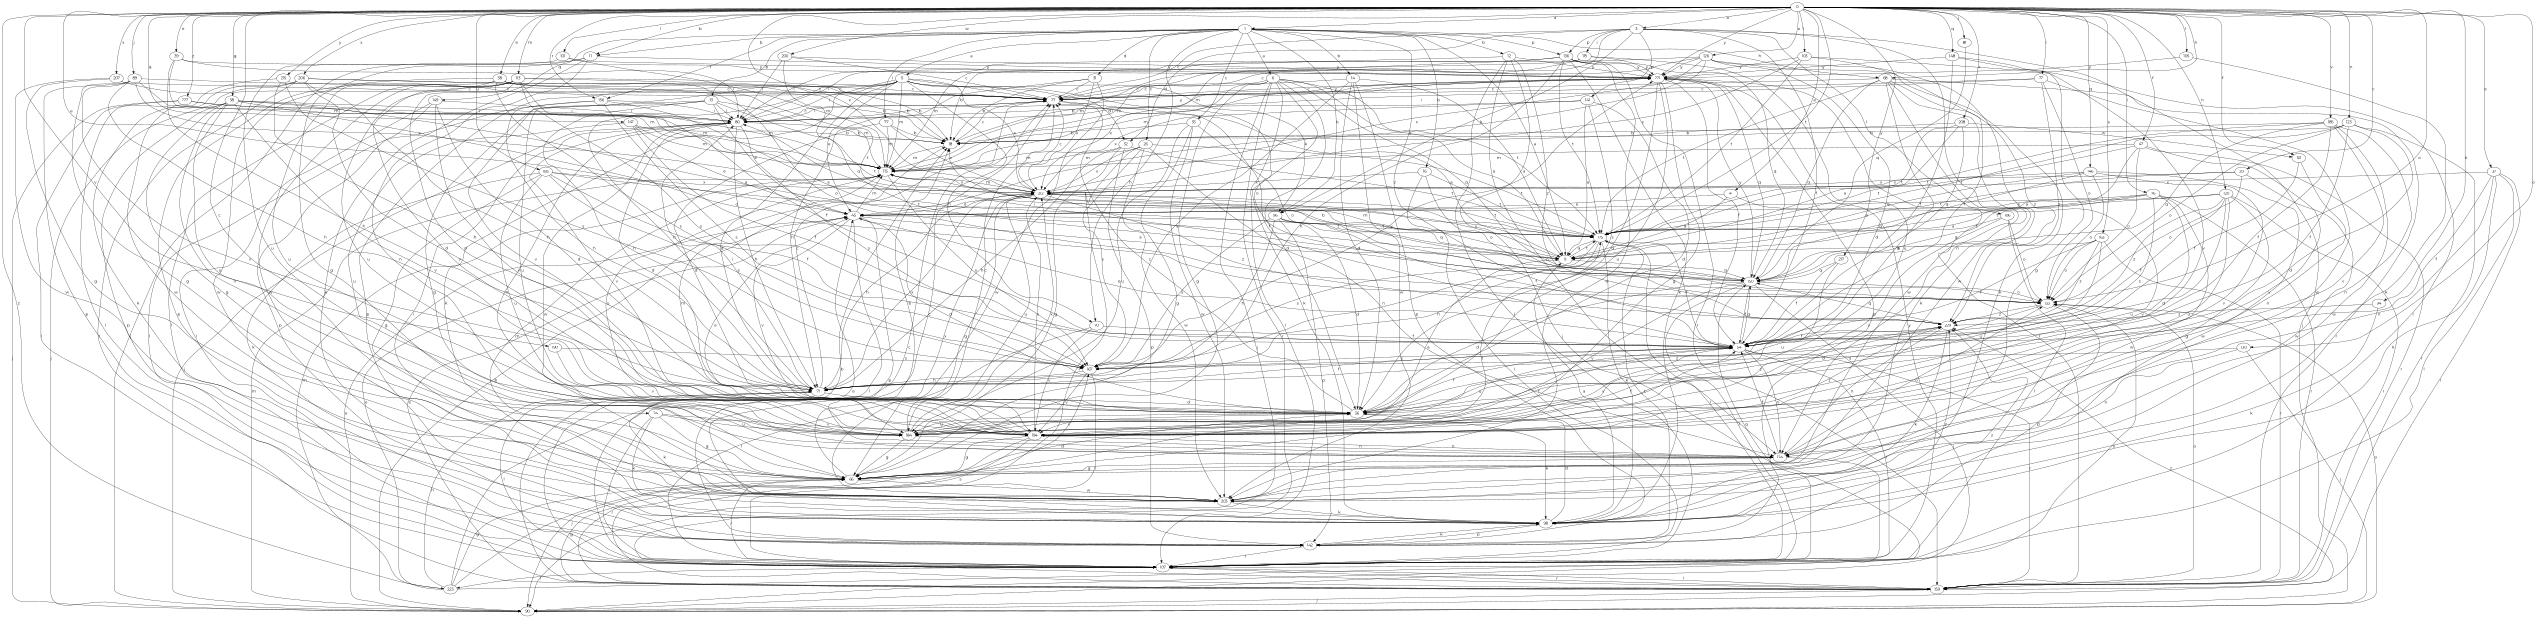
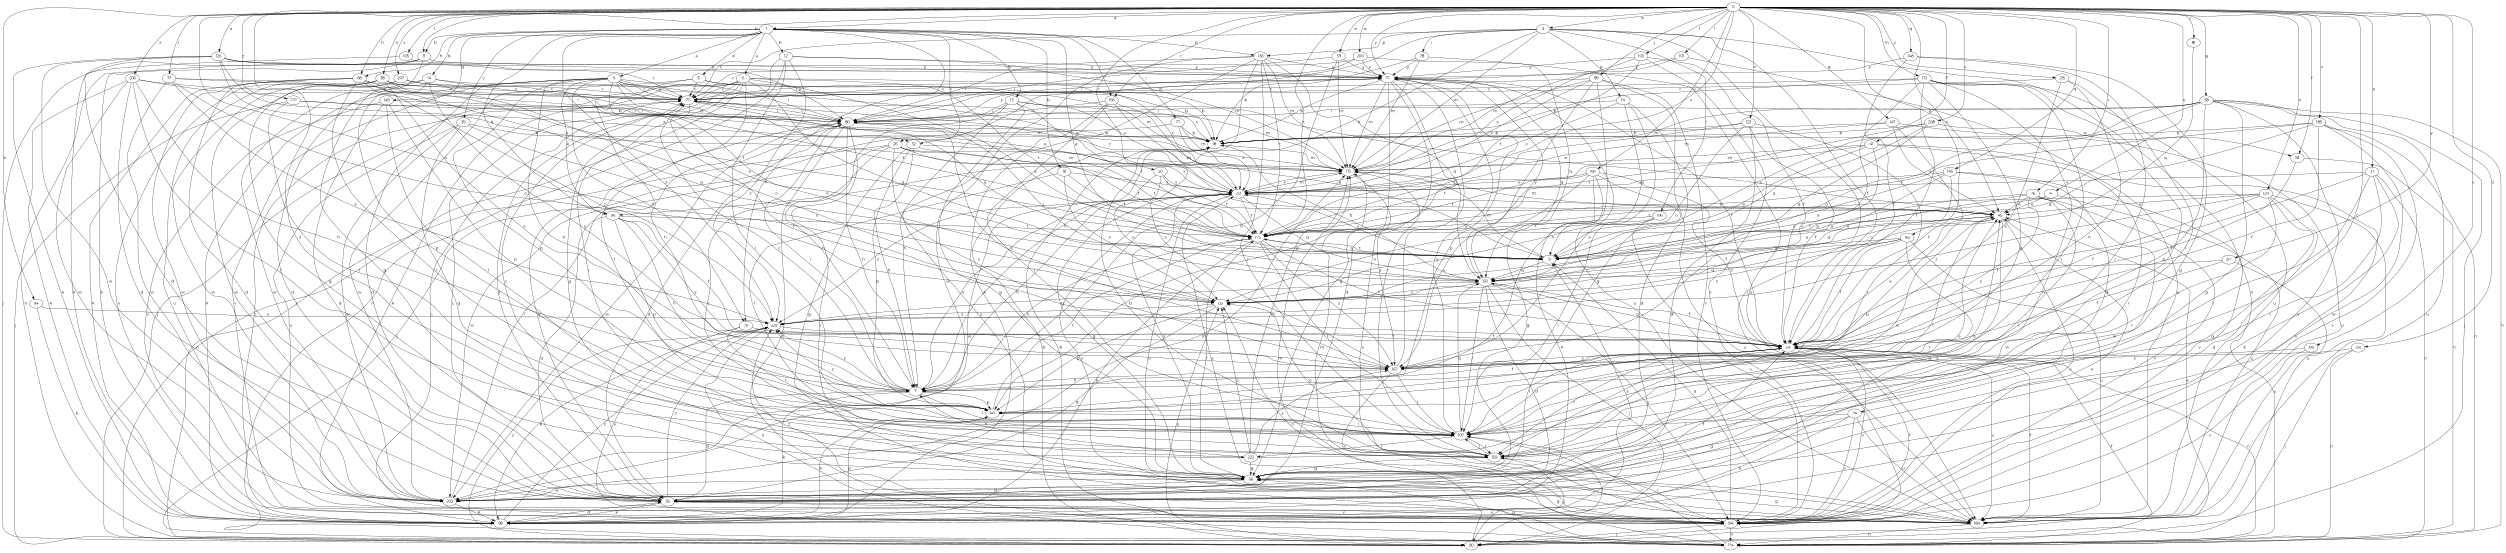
(1287, 249) -> (499, 293)
none -> (958, 395)
(746, 557) -> (1595, 475)
